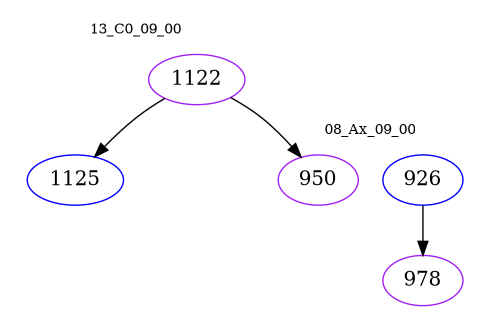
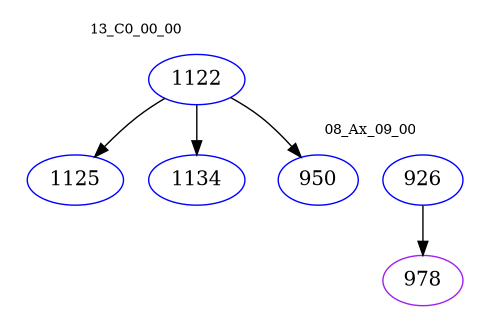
(136, 30) -> (136, 30)
(197, 80) -> (197, 80)
none -> (197, 180)
(318, 180) -> (318, 180)
